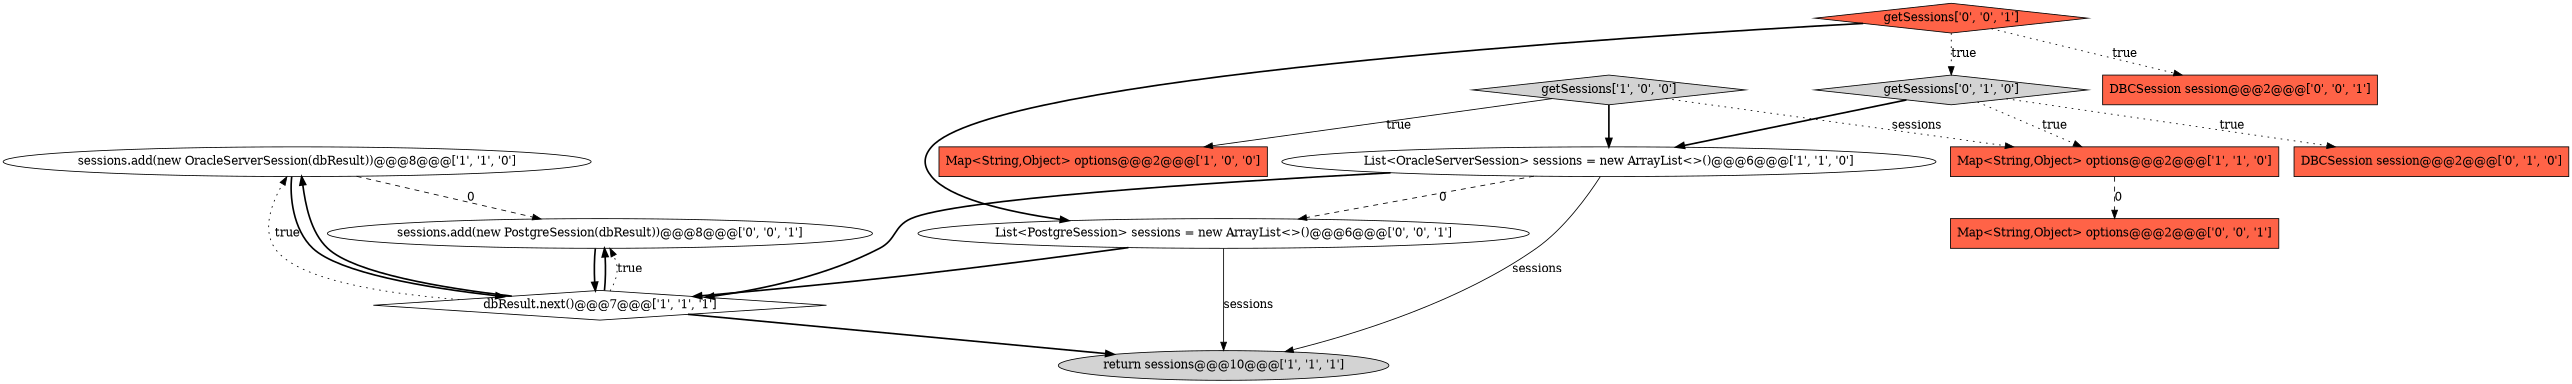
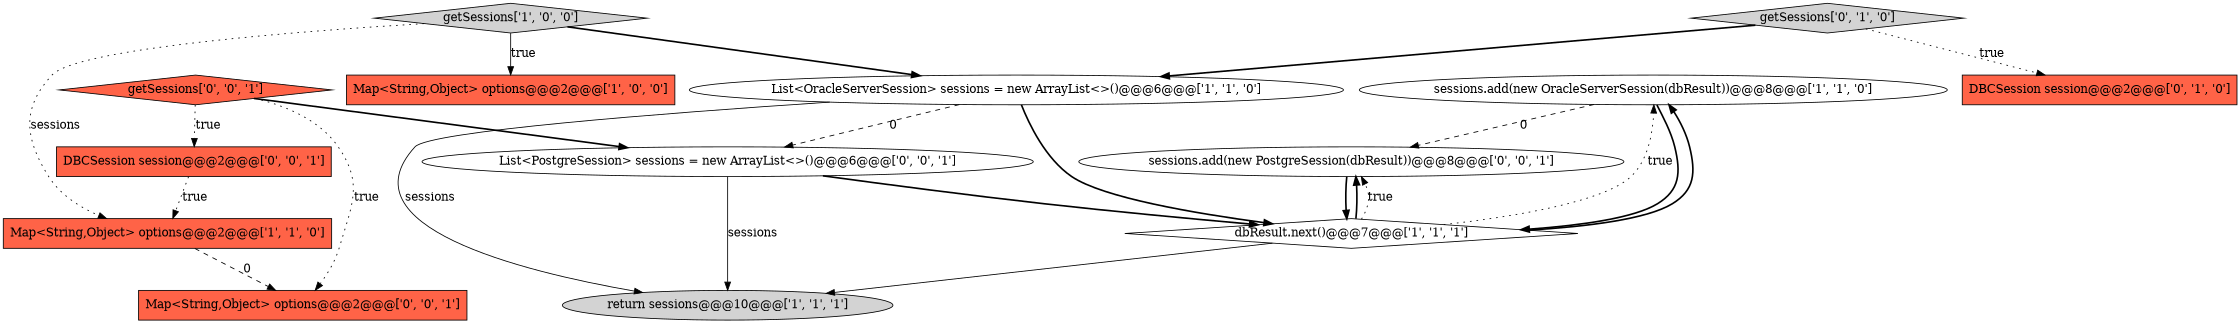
(1951, 50) -> (349, 168)
(2026, 123) -> (182, 194)
(897, 334) -> (1054, 268)
